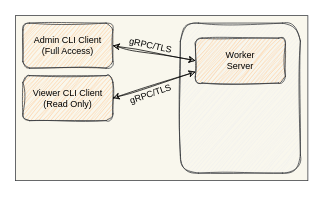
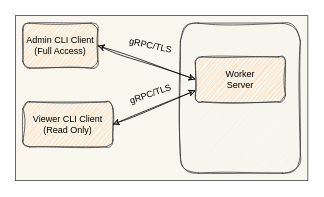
(68, 45) -> (60, 45)
(240, 60) -> (240, 79)
(68, 98) -> (68, 124)
